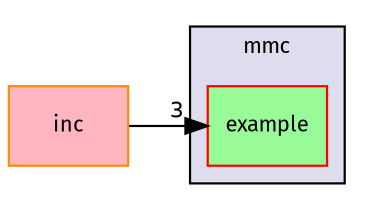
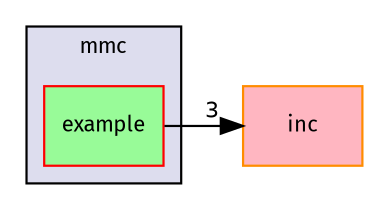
(157, 126) -> (195, 126)
